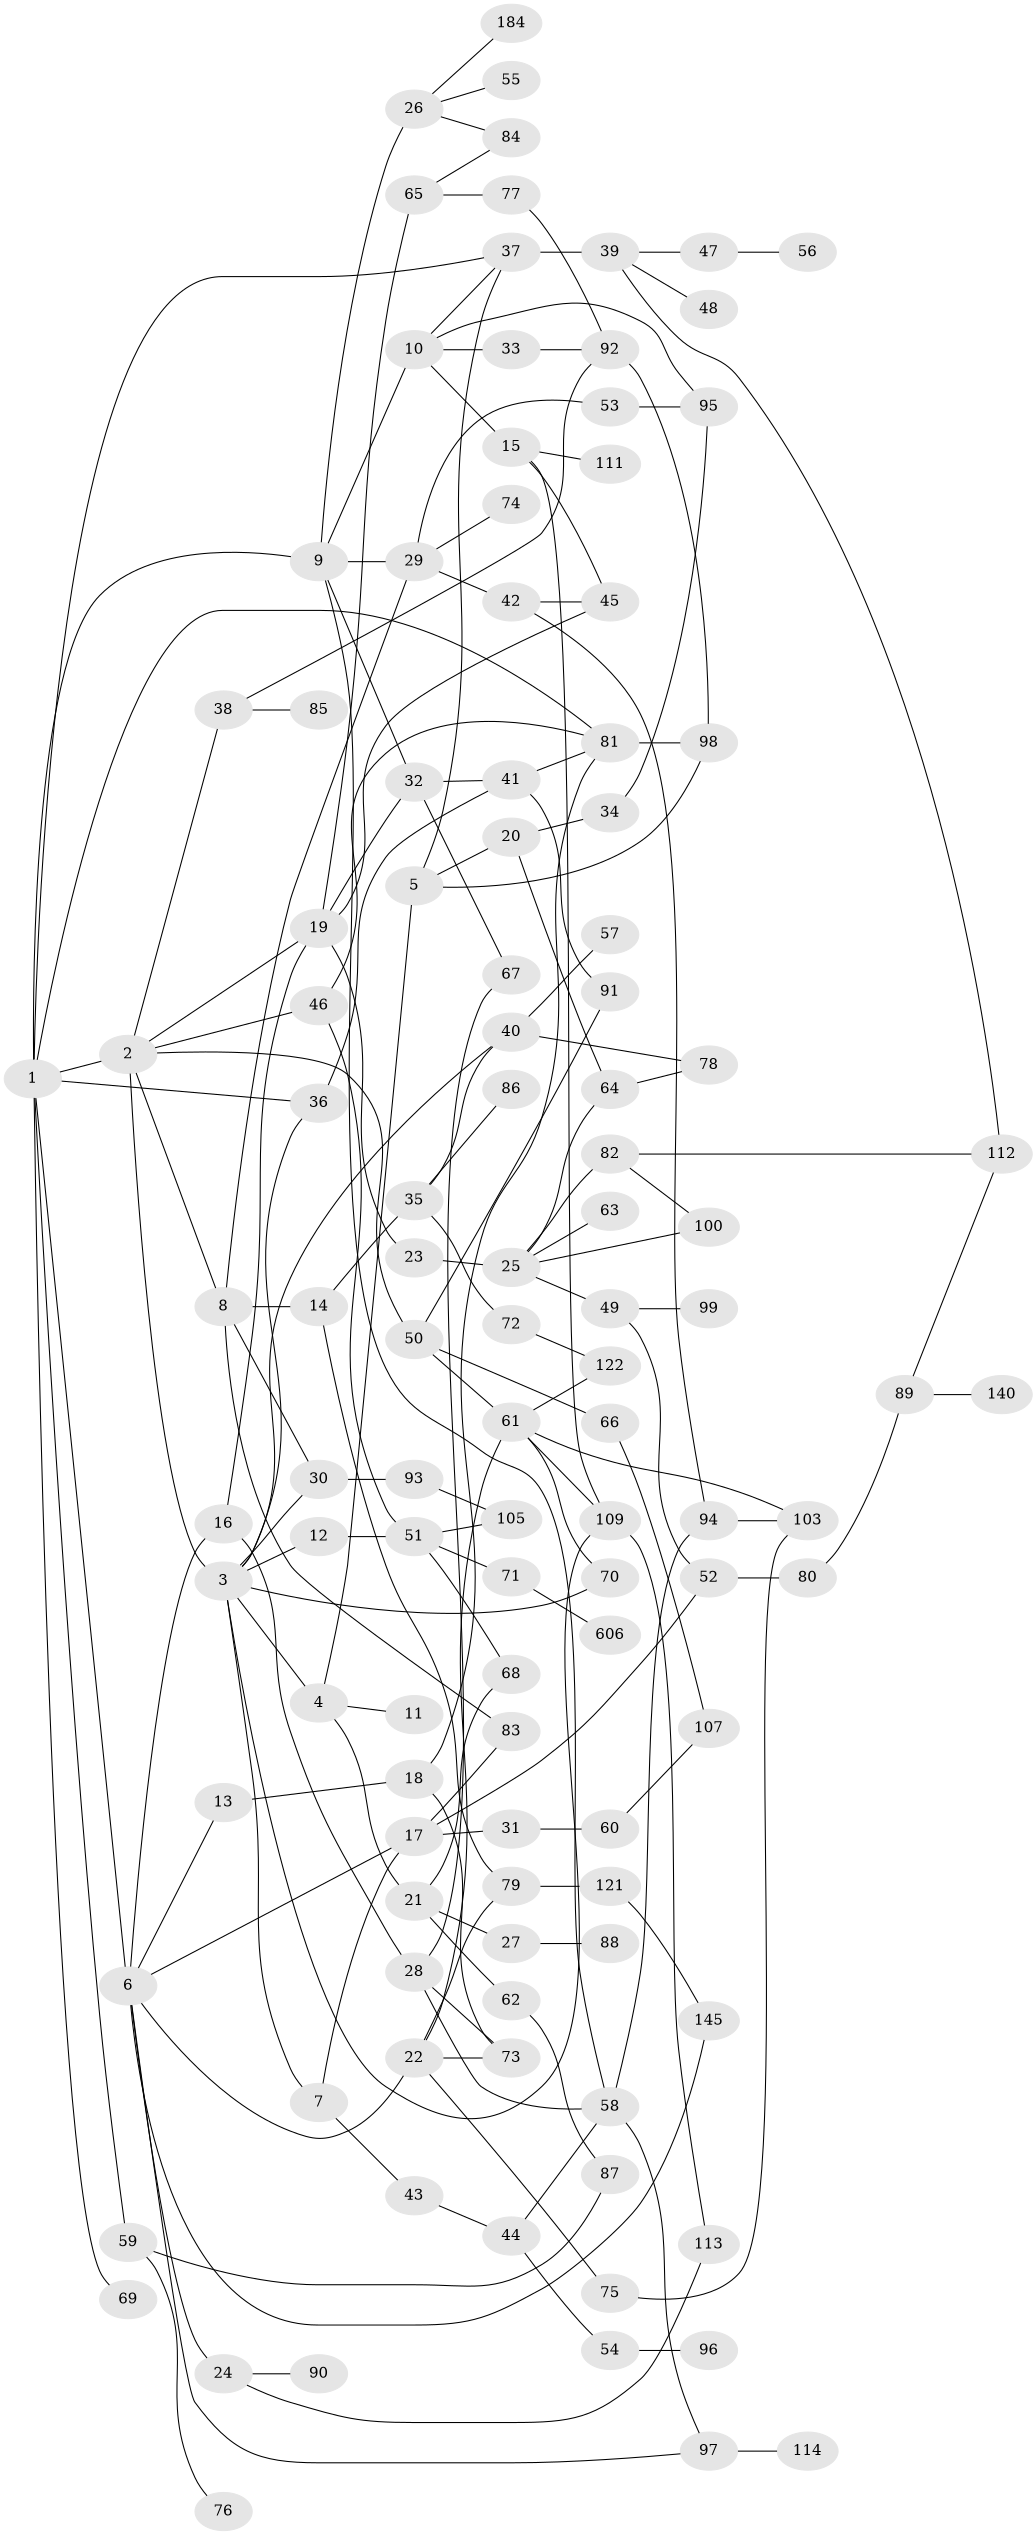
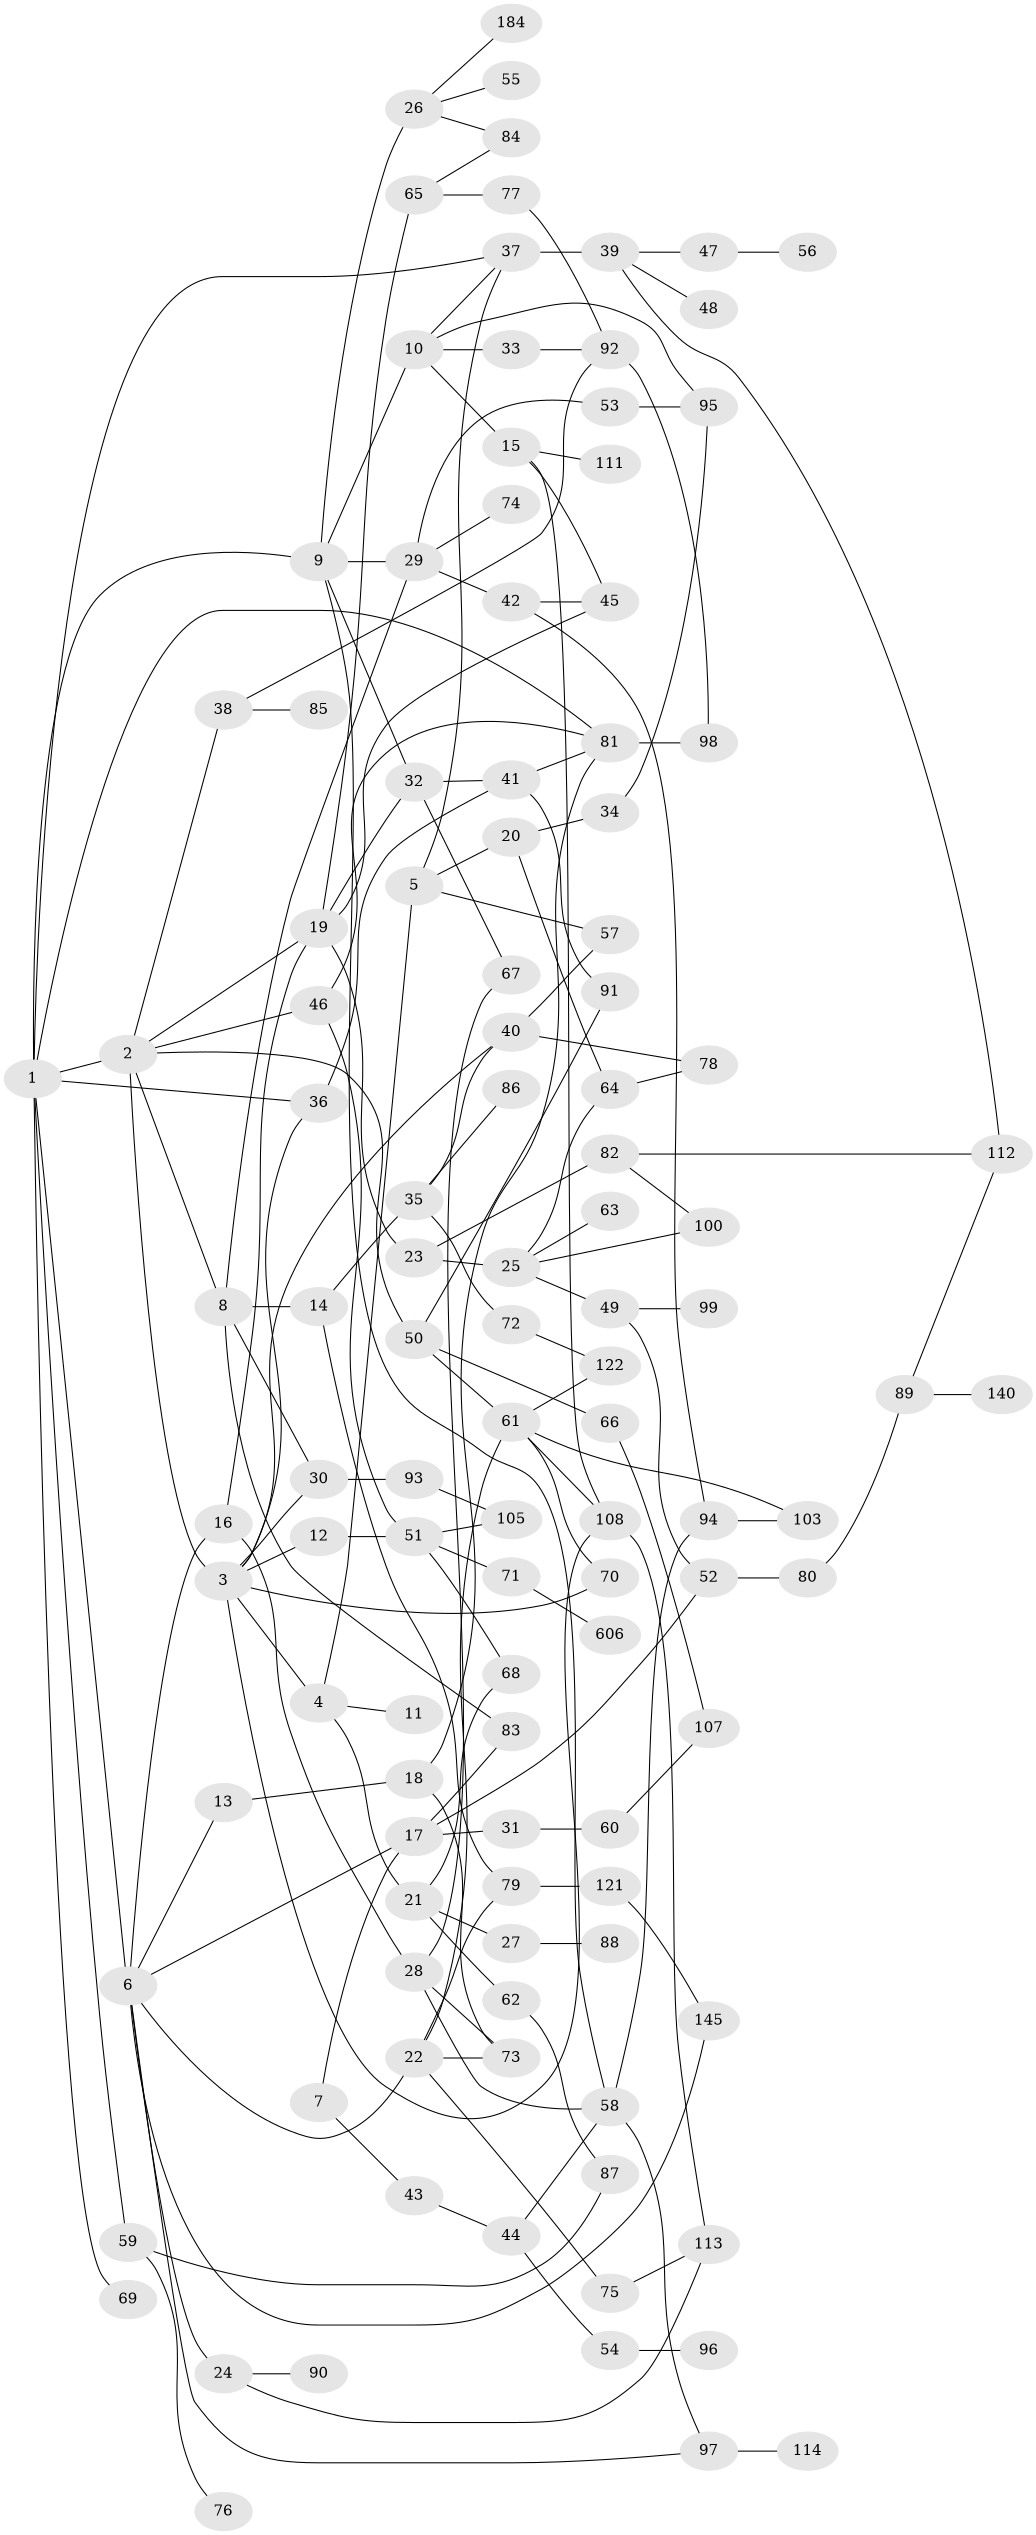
(594, 865) -> (512, 910)
(561, 1208) -> (512, 1206)
(610, 1521) -> (610, 1521)
(258, 1847) -> none
(766, 1958) -> (658, 2270)
